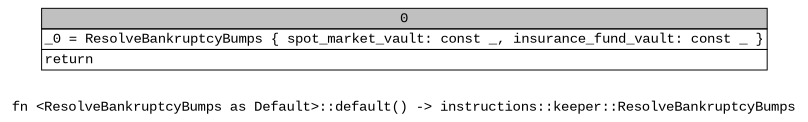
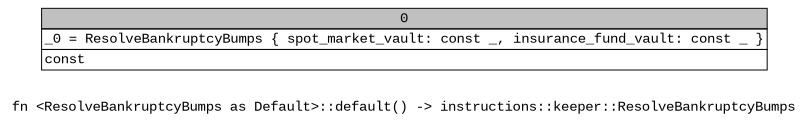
(69, 59) -> (65, 59)
